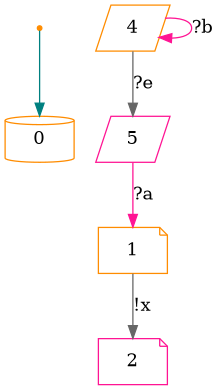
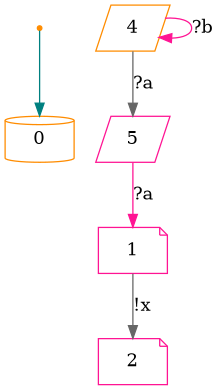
(143, 84) -> (143, 84)
(133, 250) -> (133, 250)
